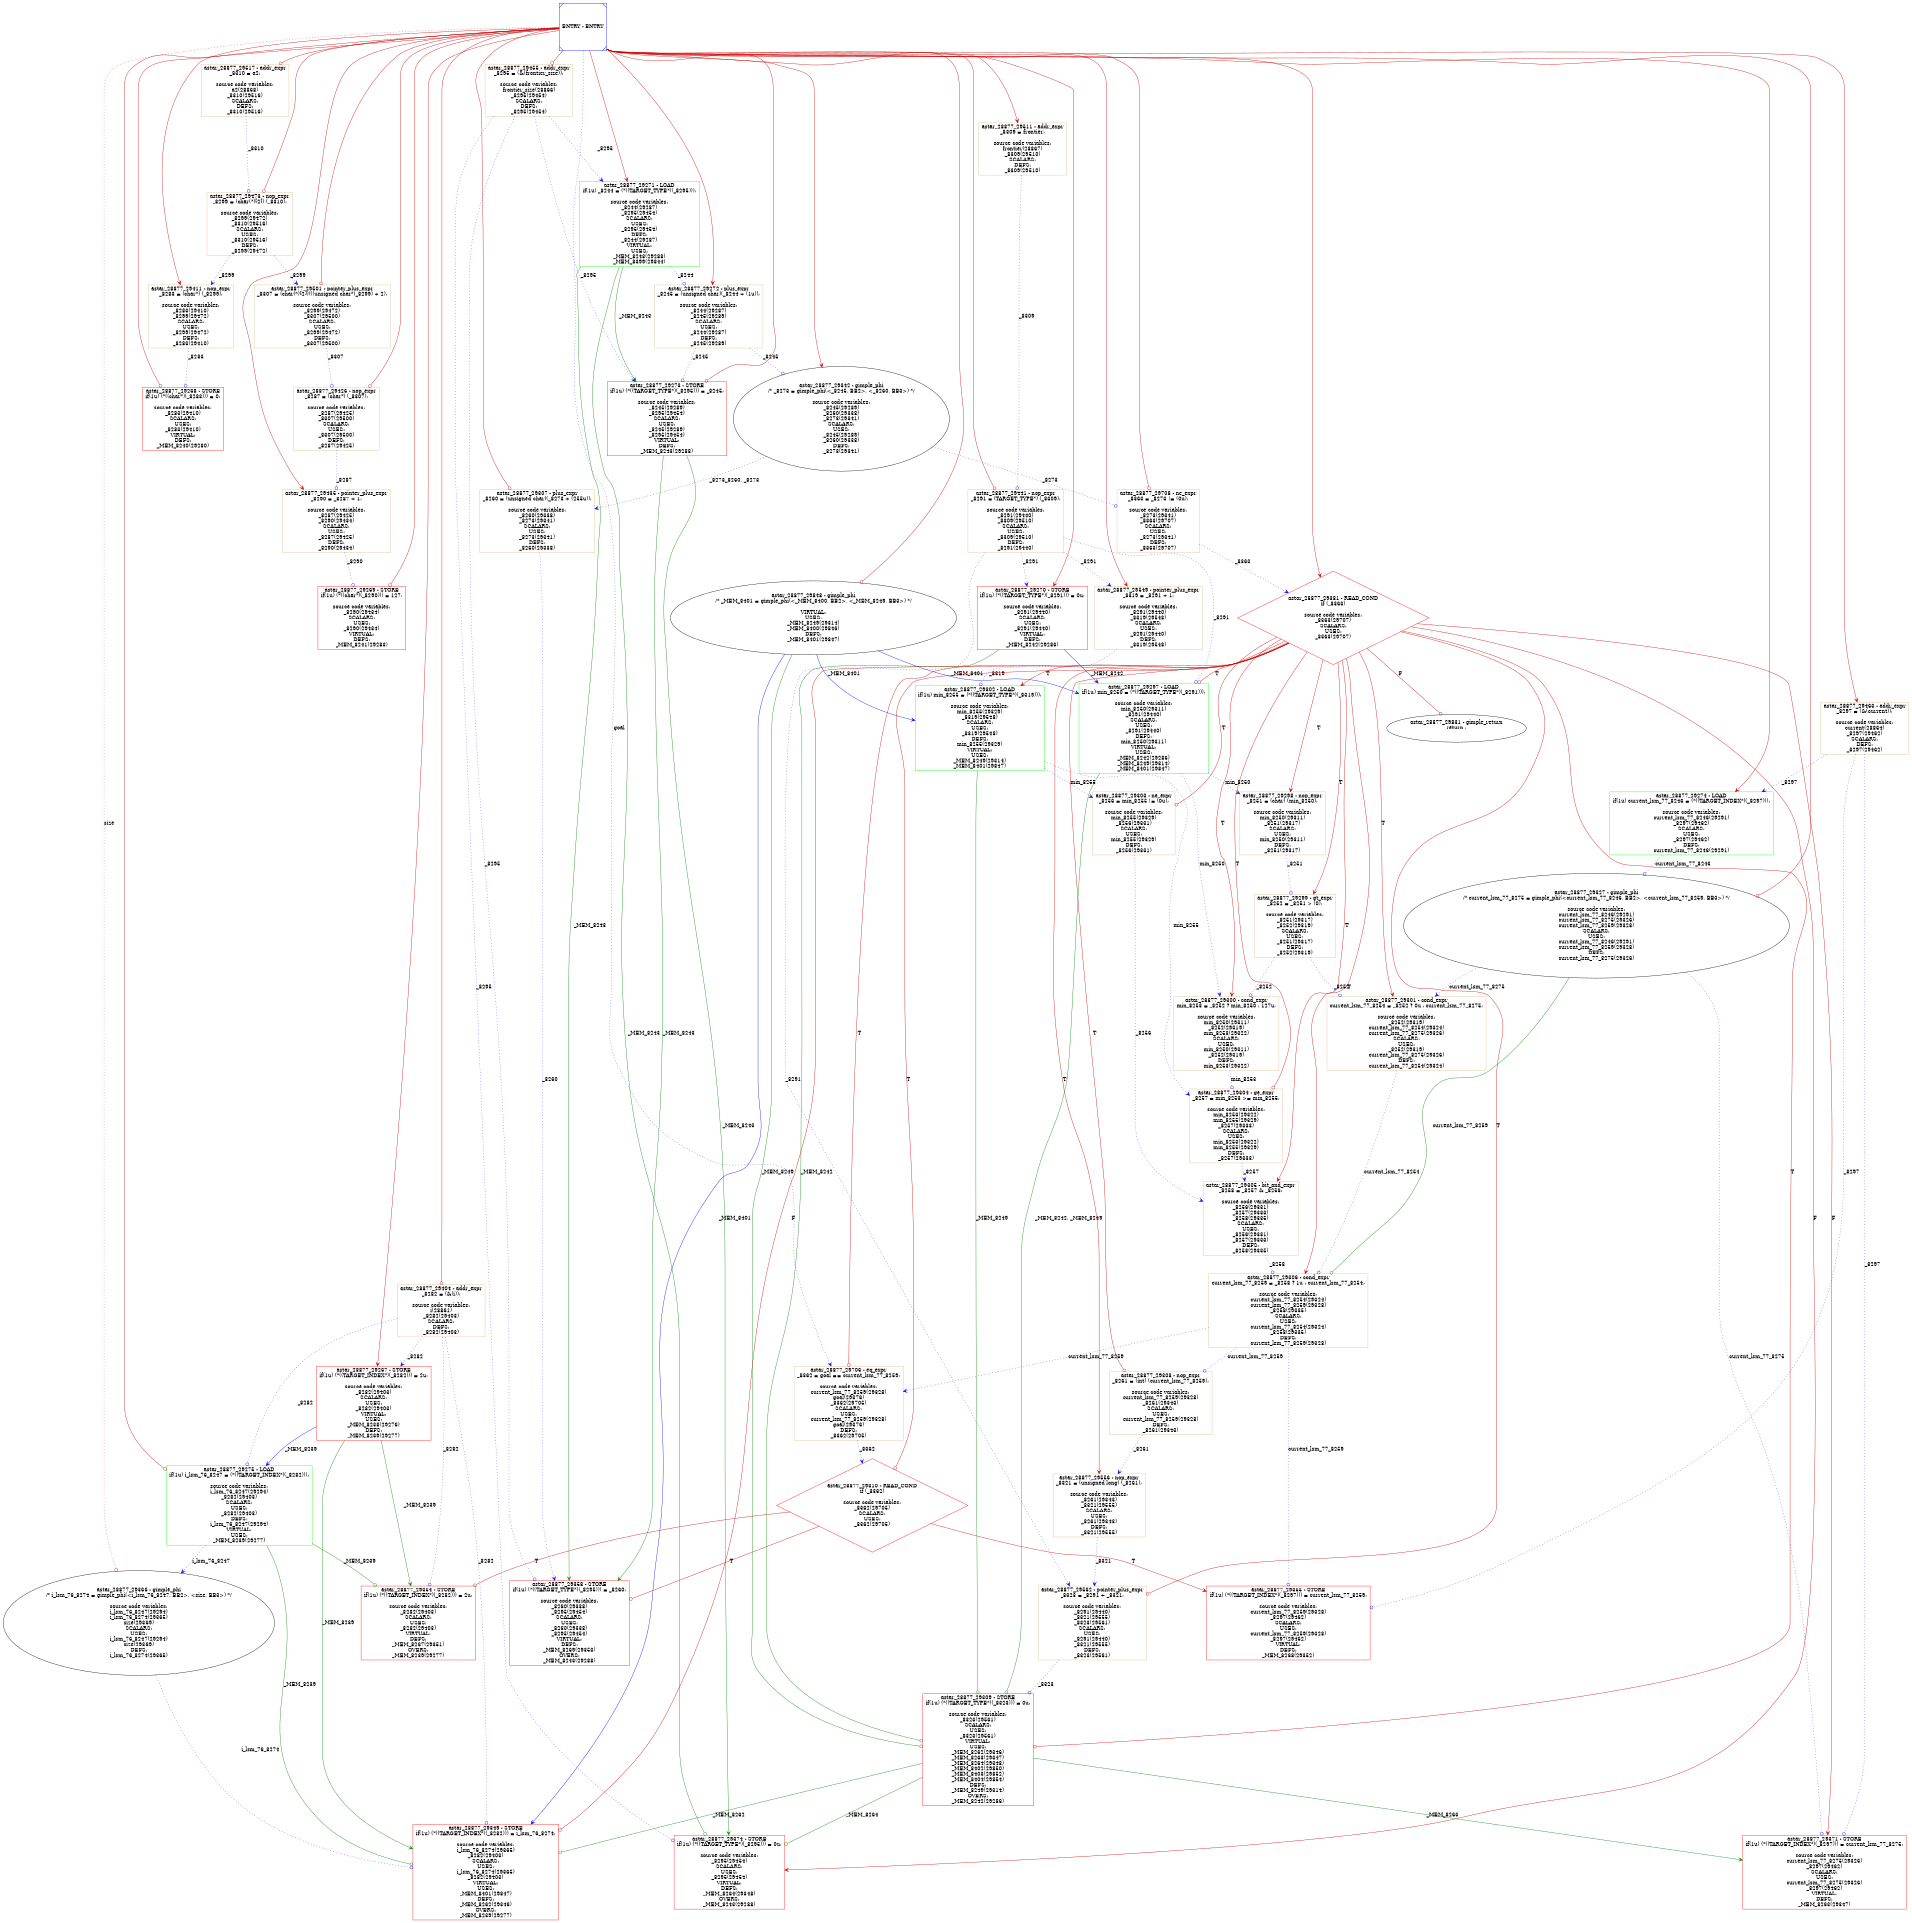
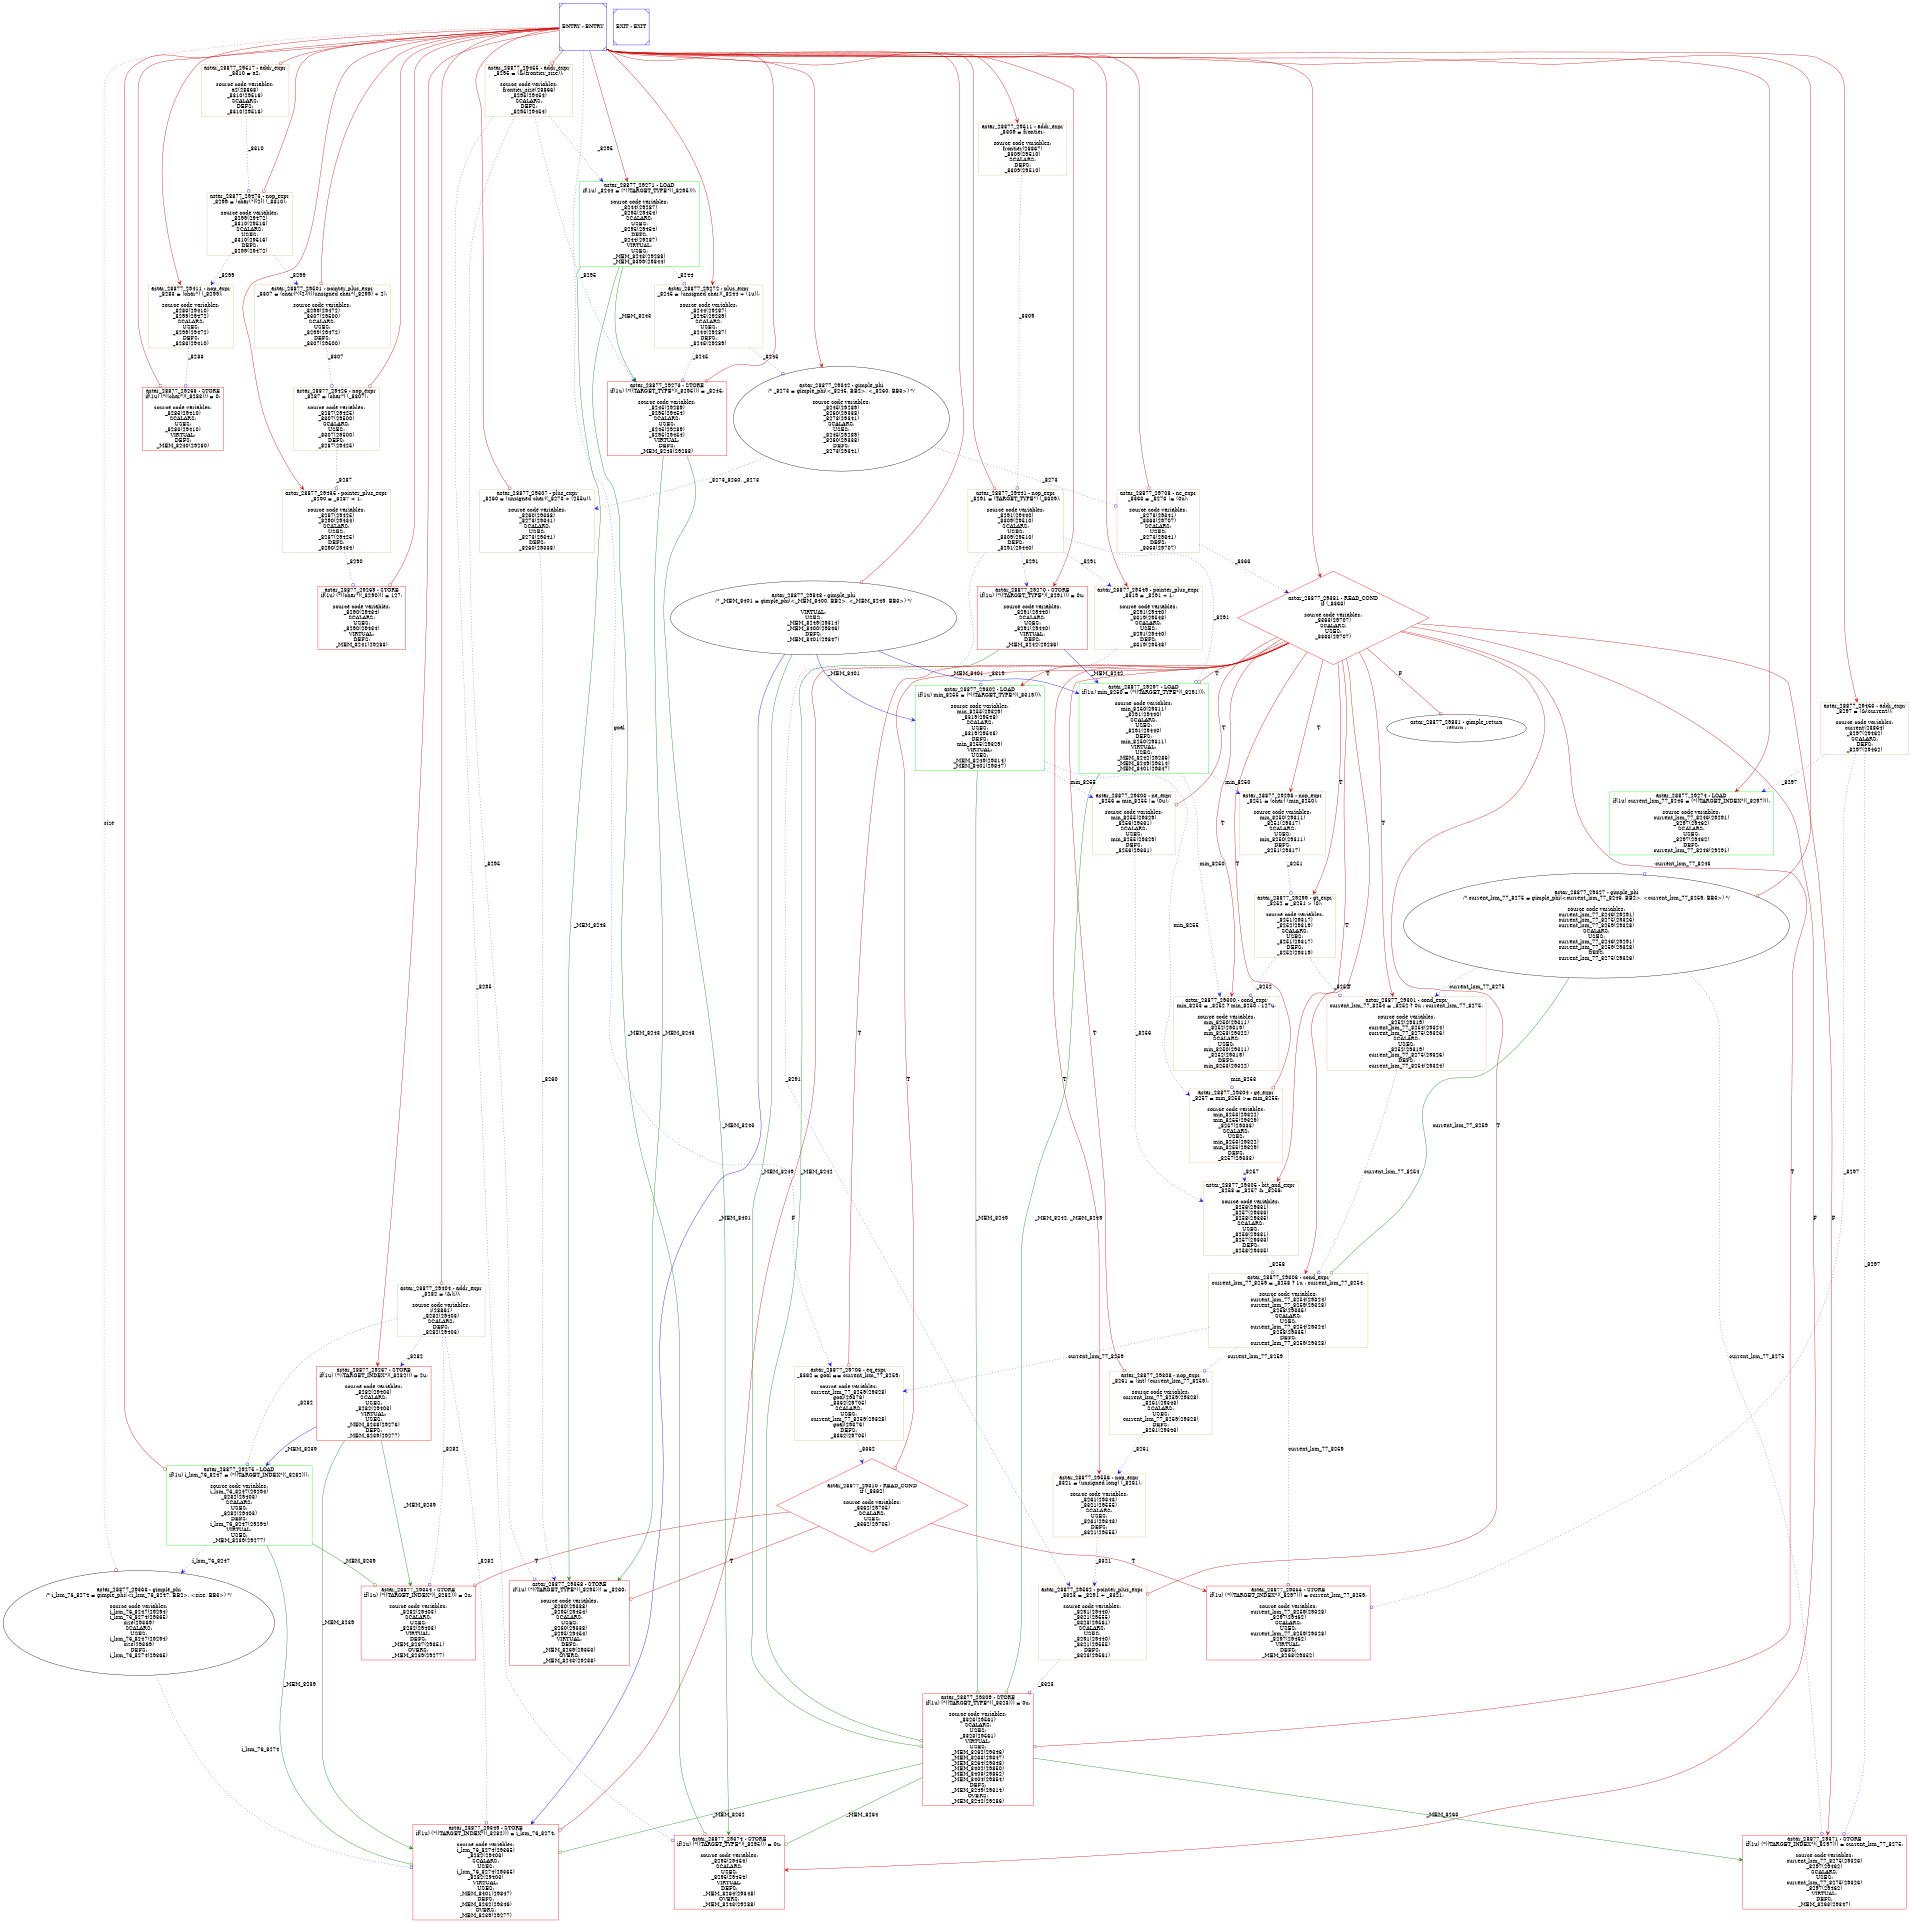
none -> (631, 27)
